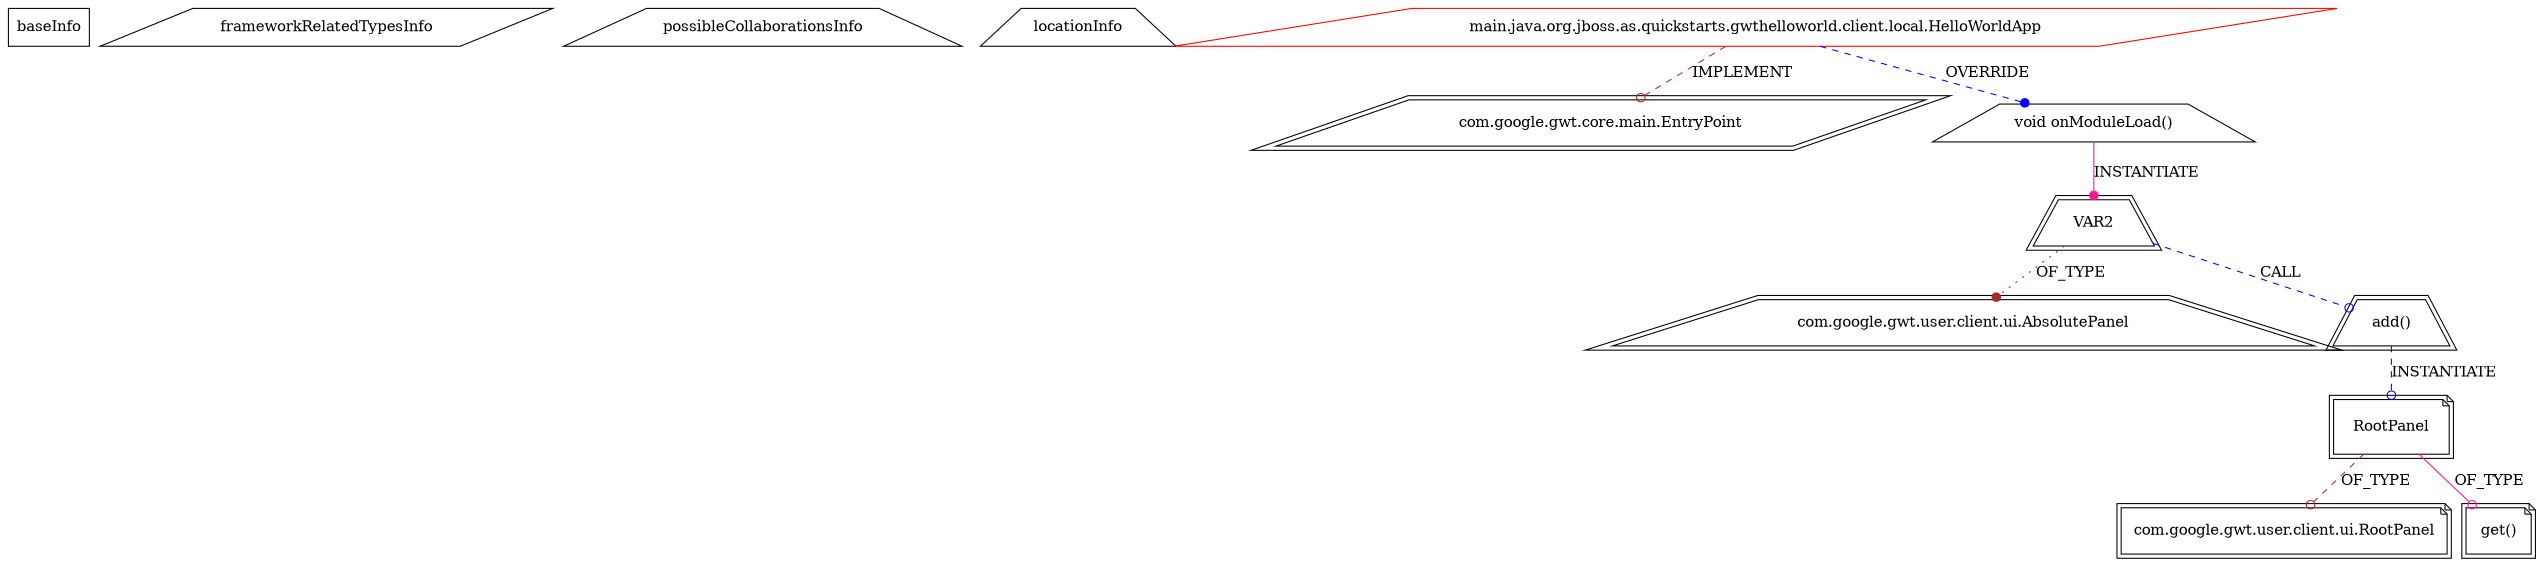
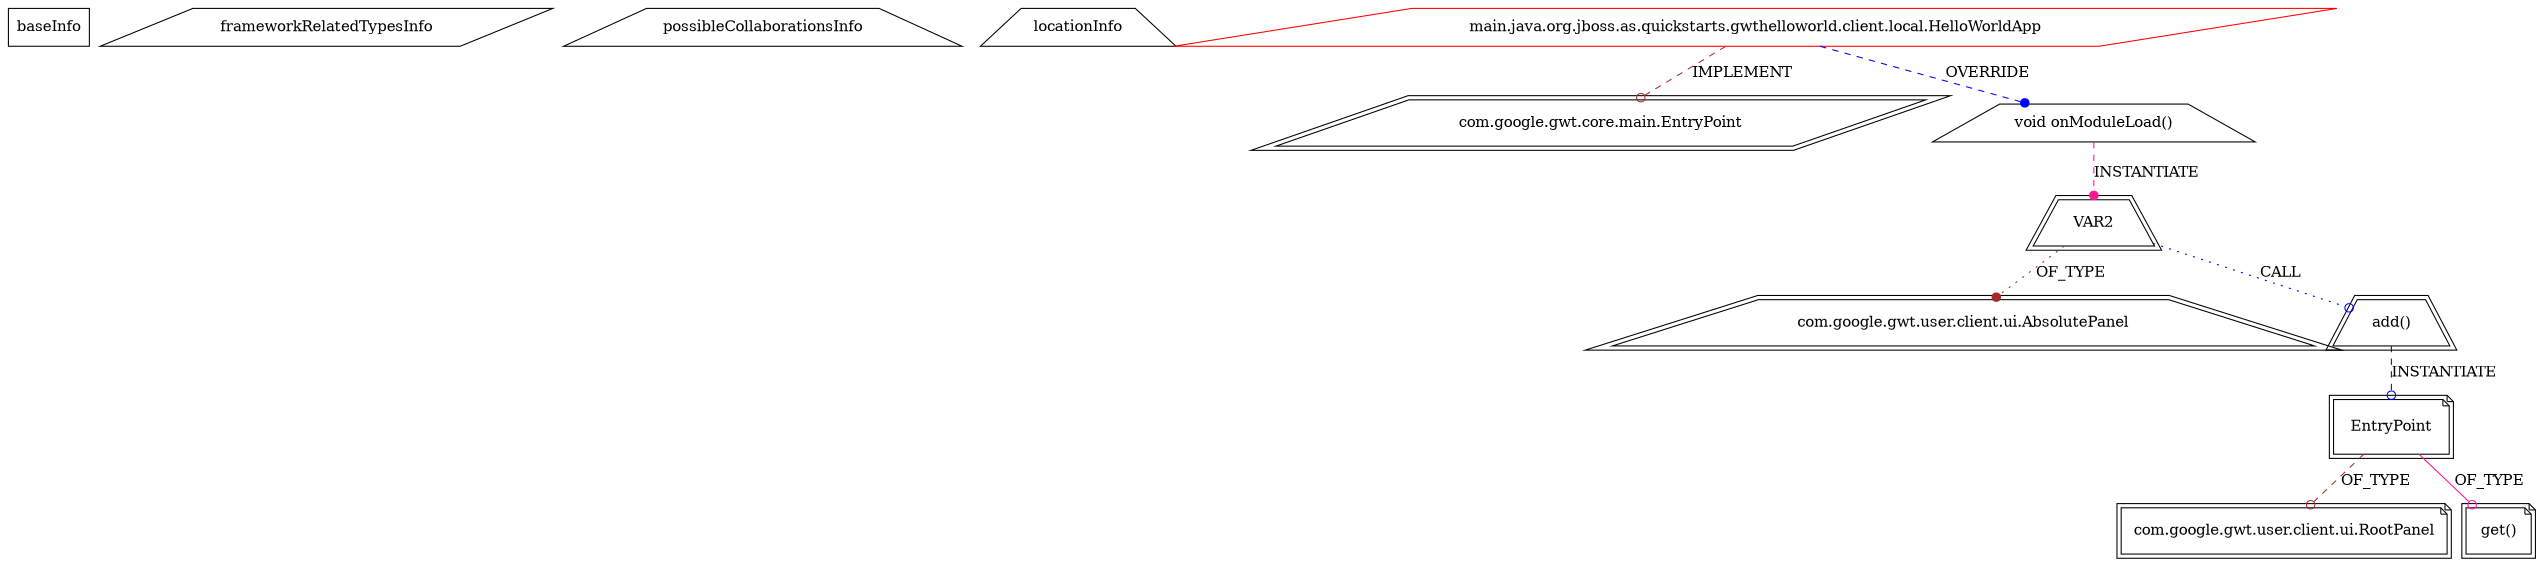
(2094, 166) -> (2094, 166)
(2249, 275) -> (2249, 275)
(2391, 427) -> (2391, 427)
